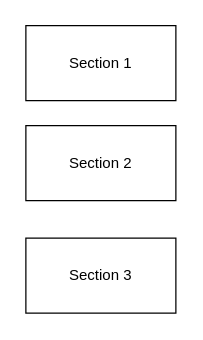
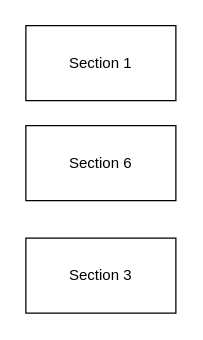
(101, 163) -> (101, 163)
